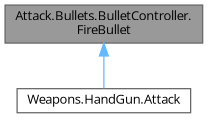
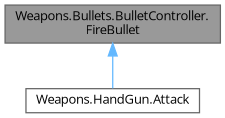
(104, 24) -> (113, 24)
